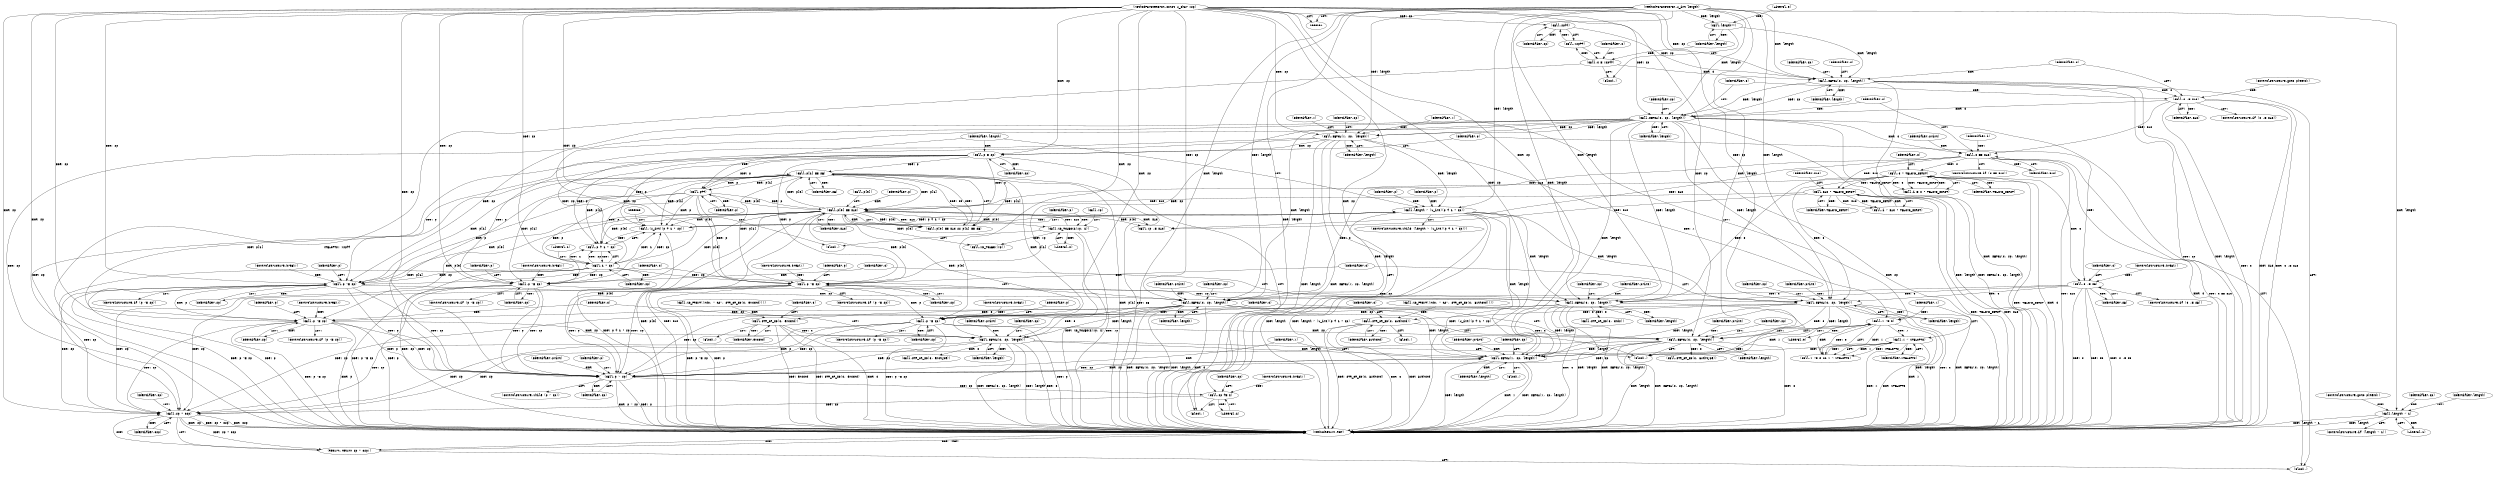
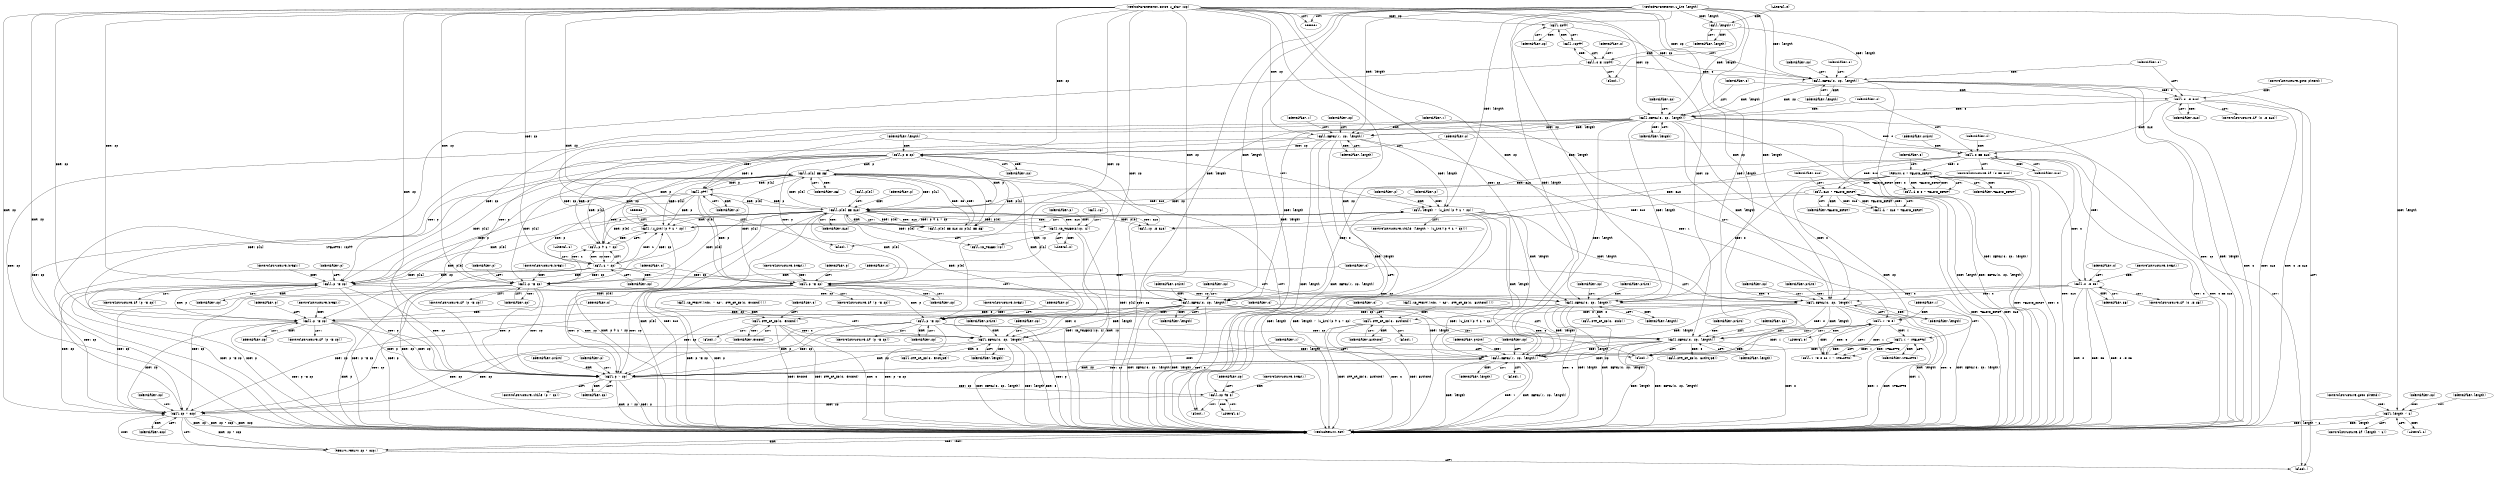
(1908, 174) -> (1911, 174)
